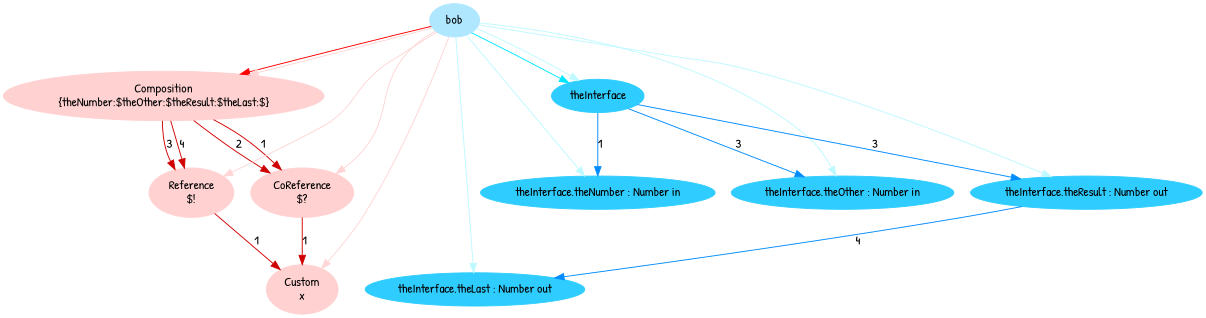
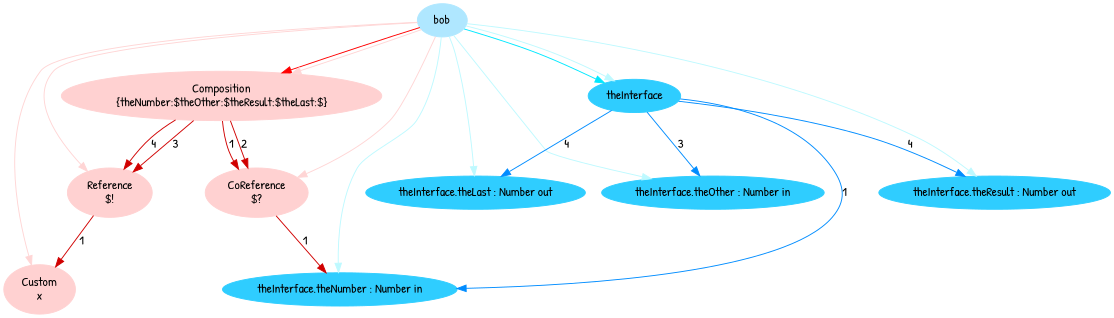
(875, 144) -> (911, 144)
(302, 236) -> (298, 241)
(793, 244) -> (561, 141)
